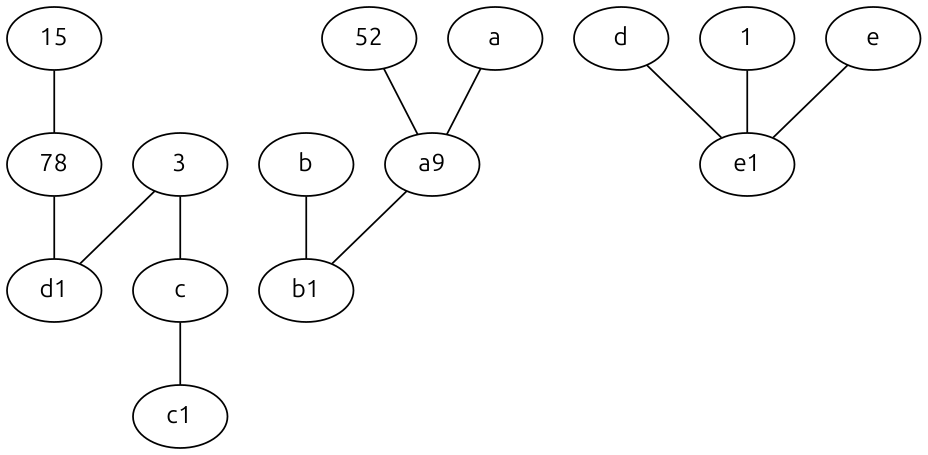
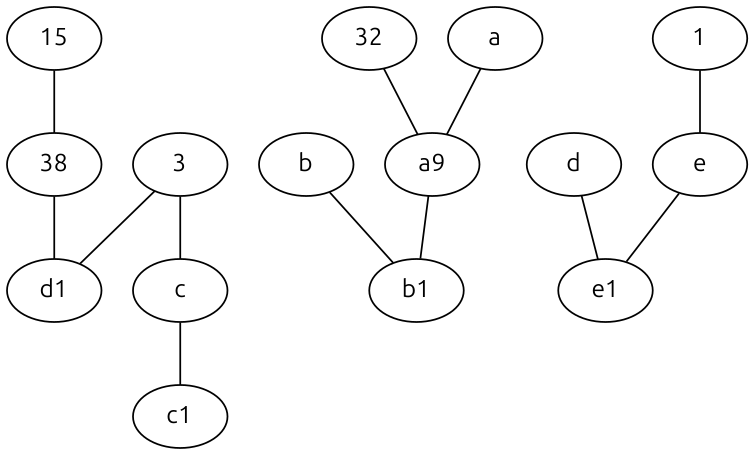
(369, 38) -> (369, 38)
(747, 102) -> (700, 102)
(54, 164) -> (54, 164)
